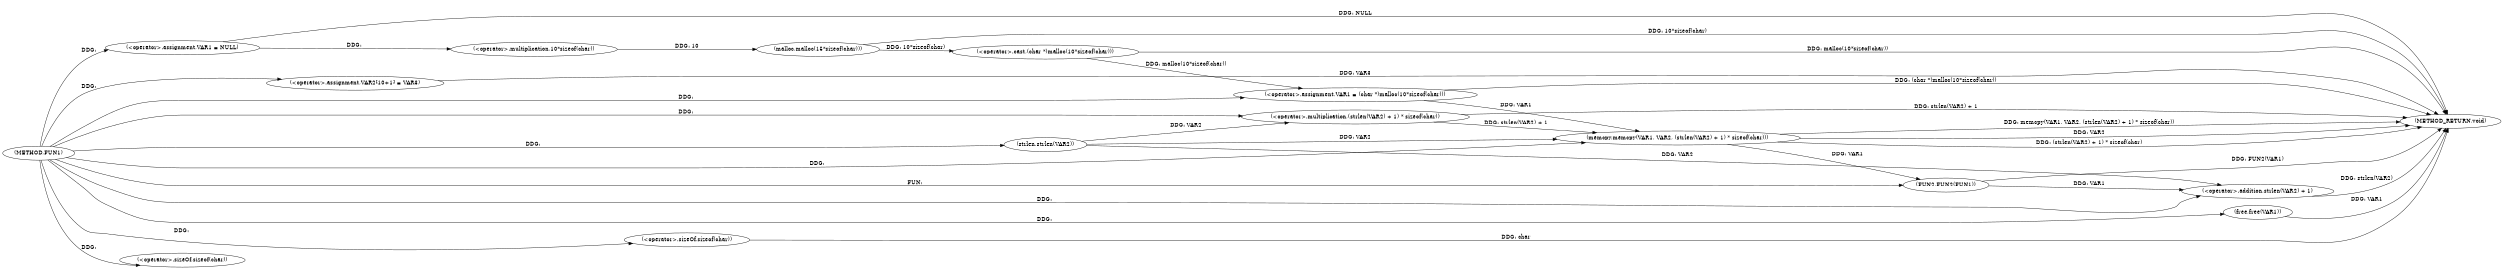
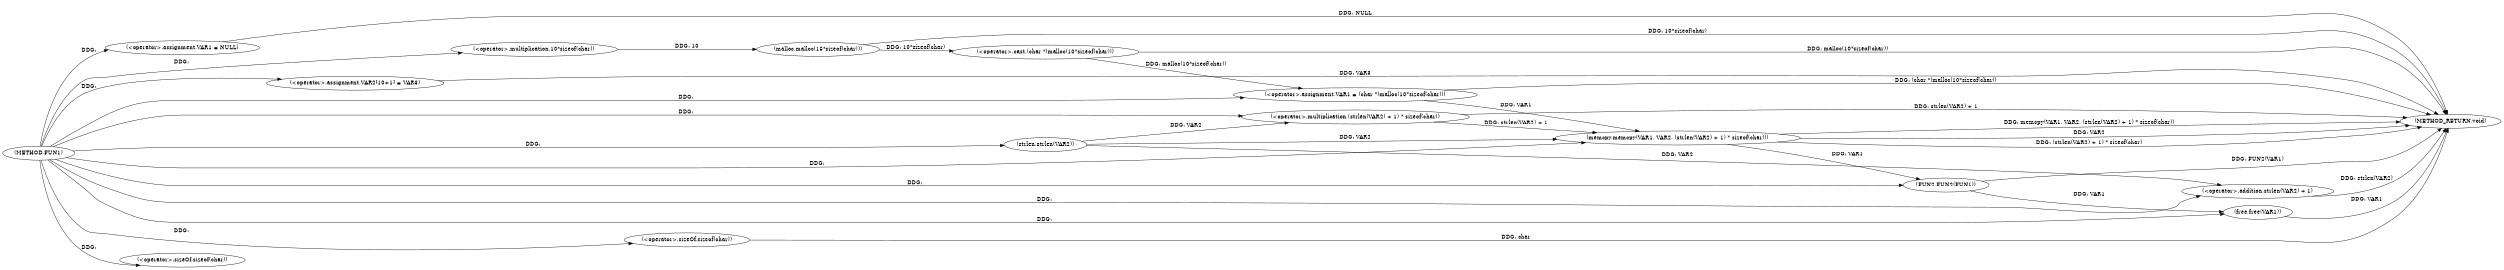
(353, 49) -> (231, 66)
(916, 183) -> (916, 183)
(2084, 188) -> (2094, 206)
